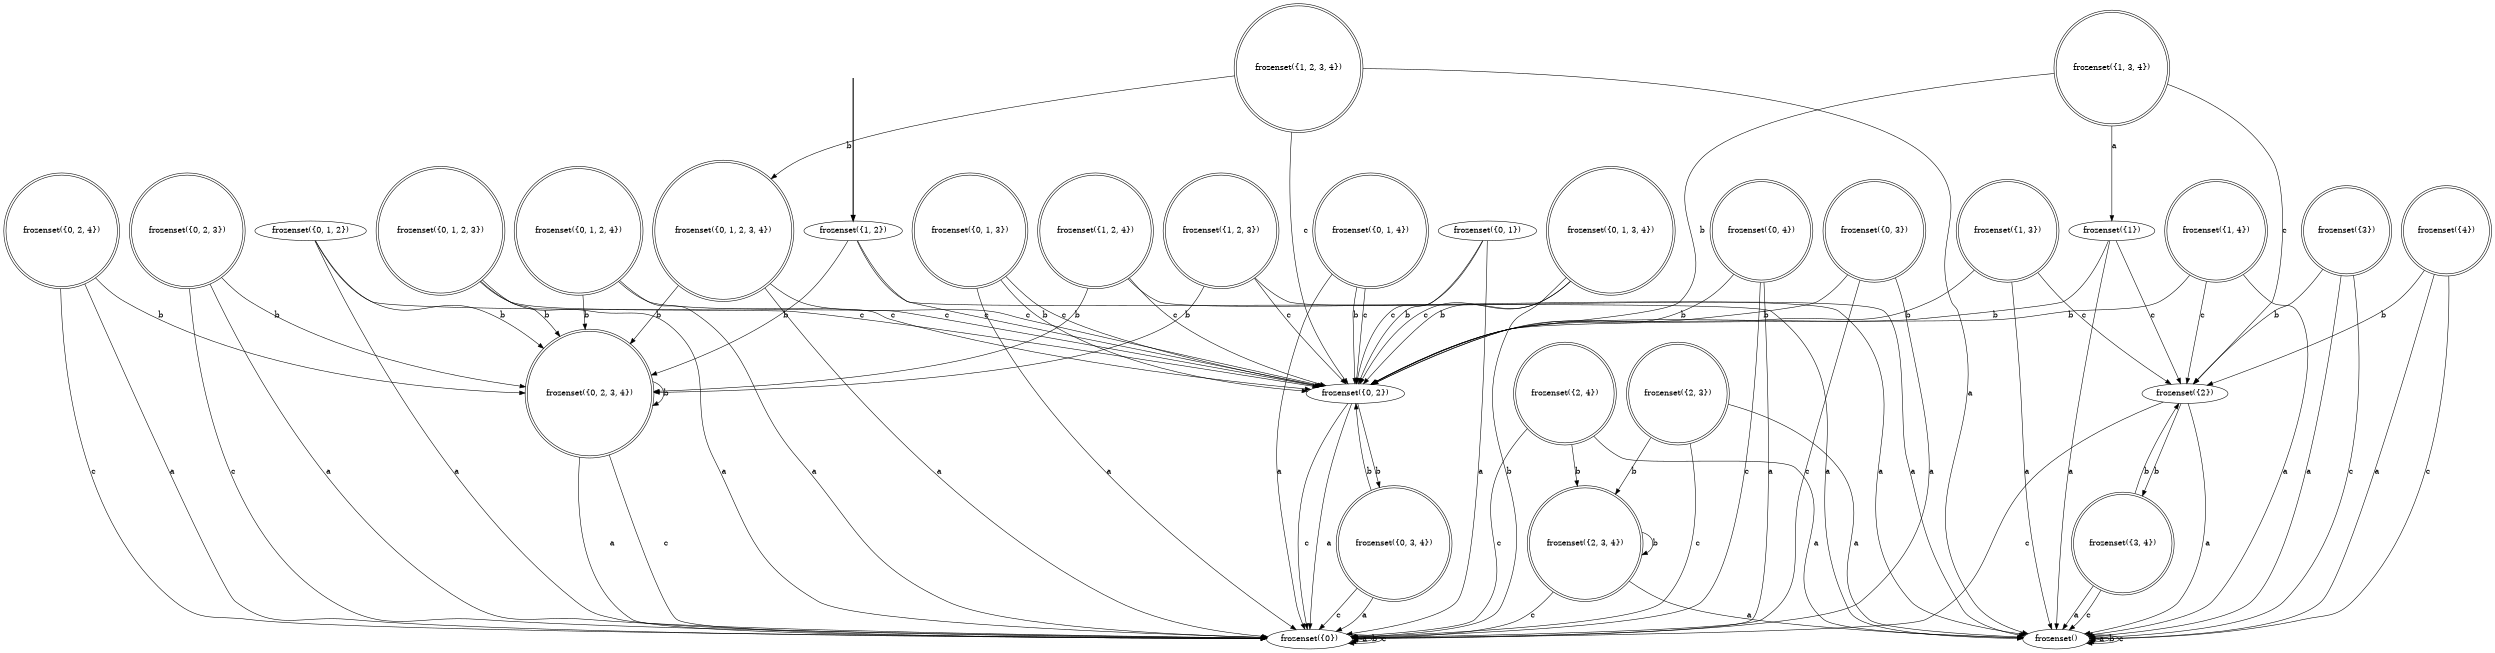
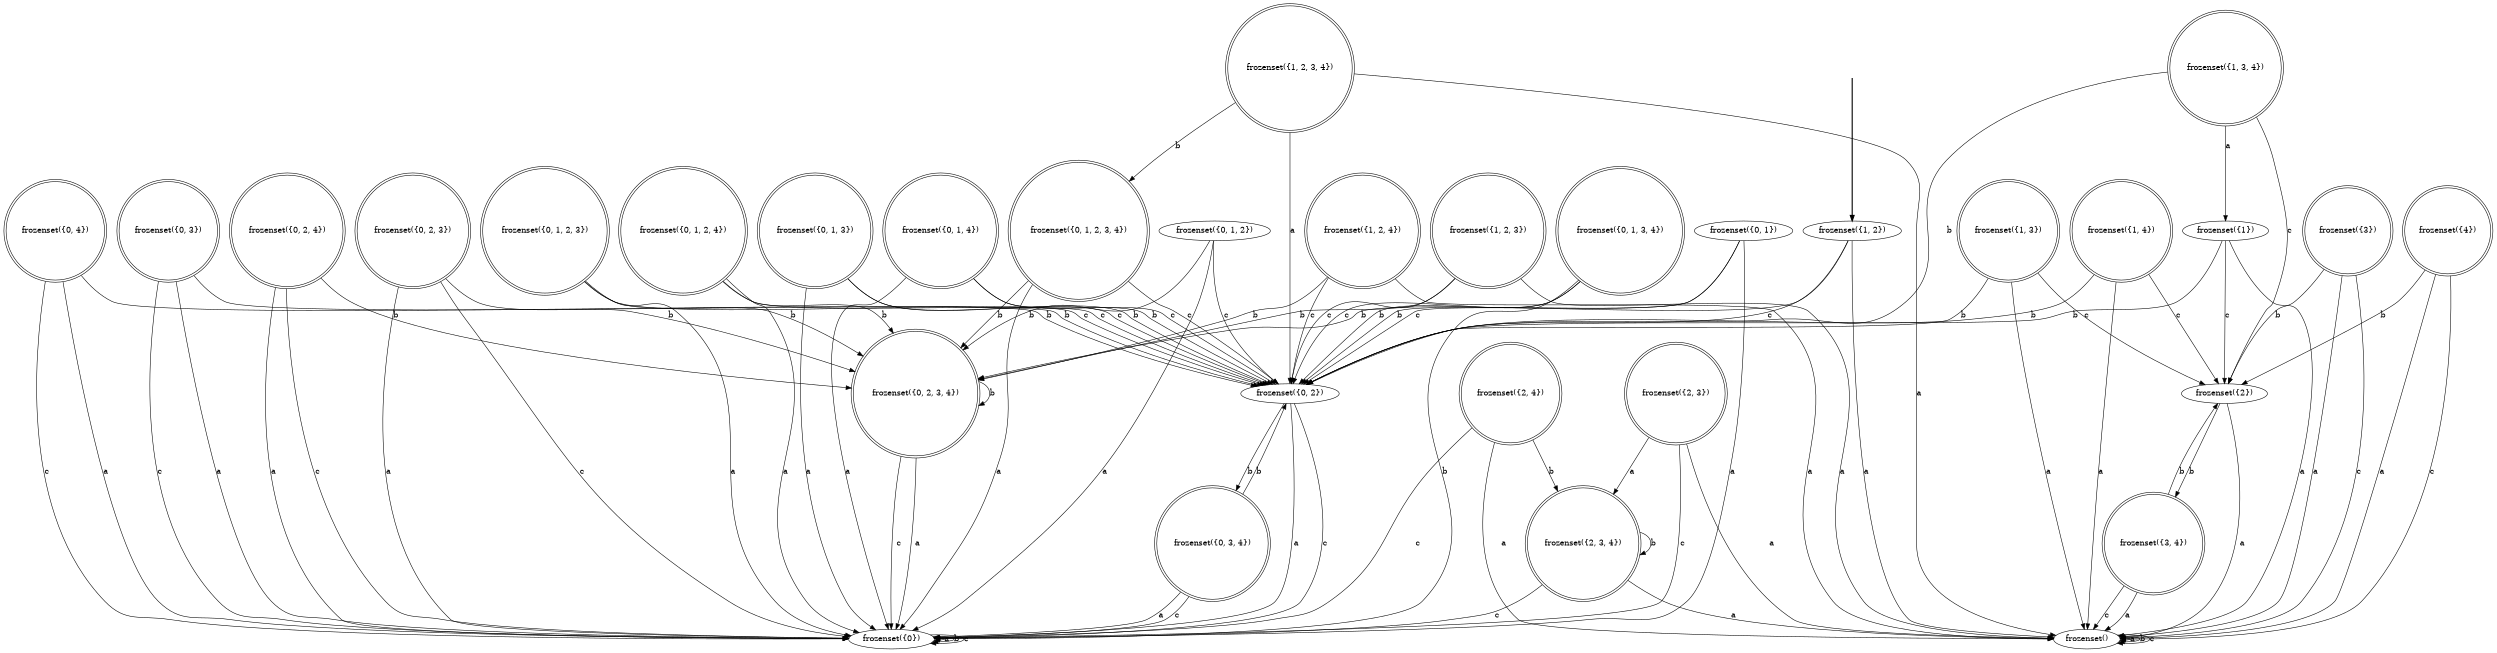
(1306, 231) -> (1292, 231)
(1634, 472) -> (1632, 472)
(1808, 629) -> none
